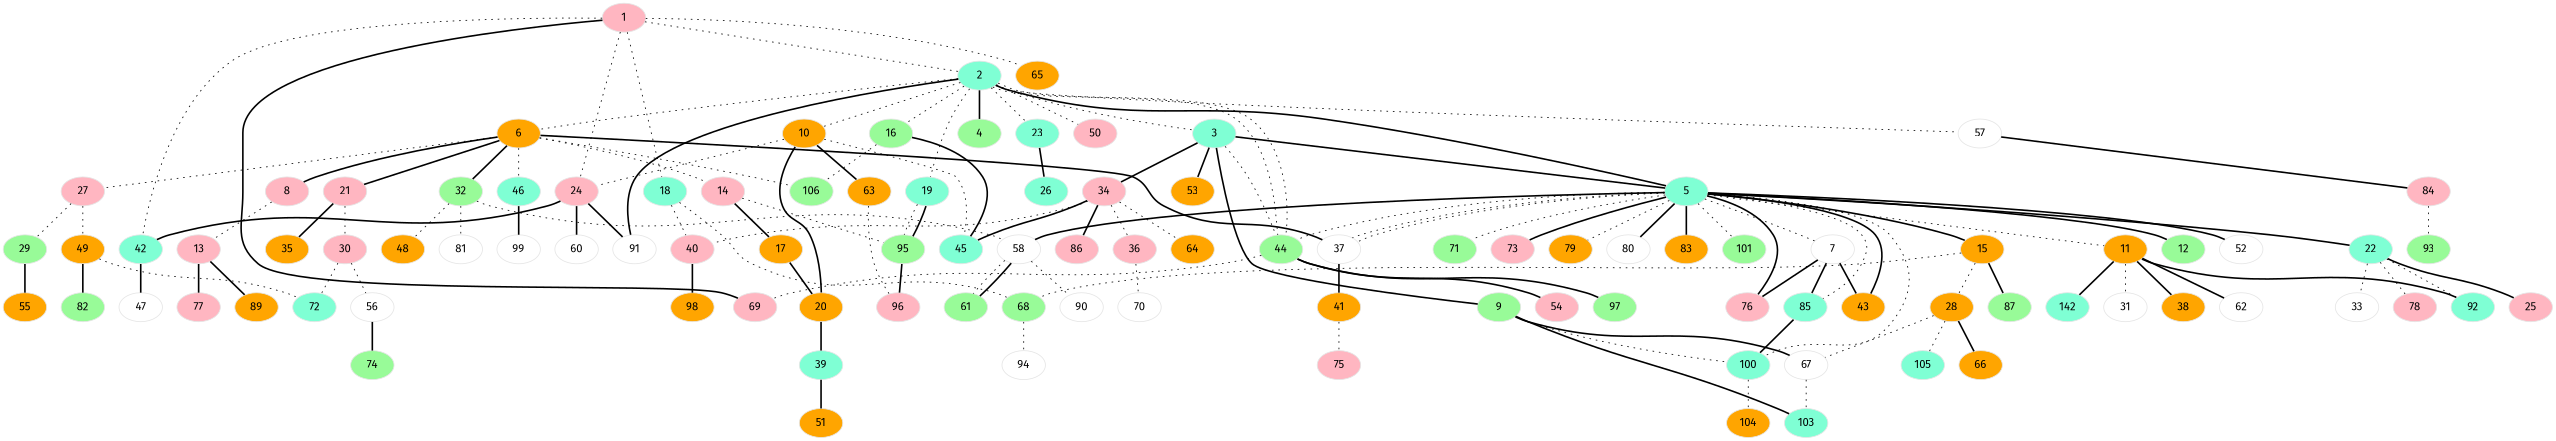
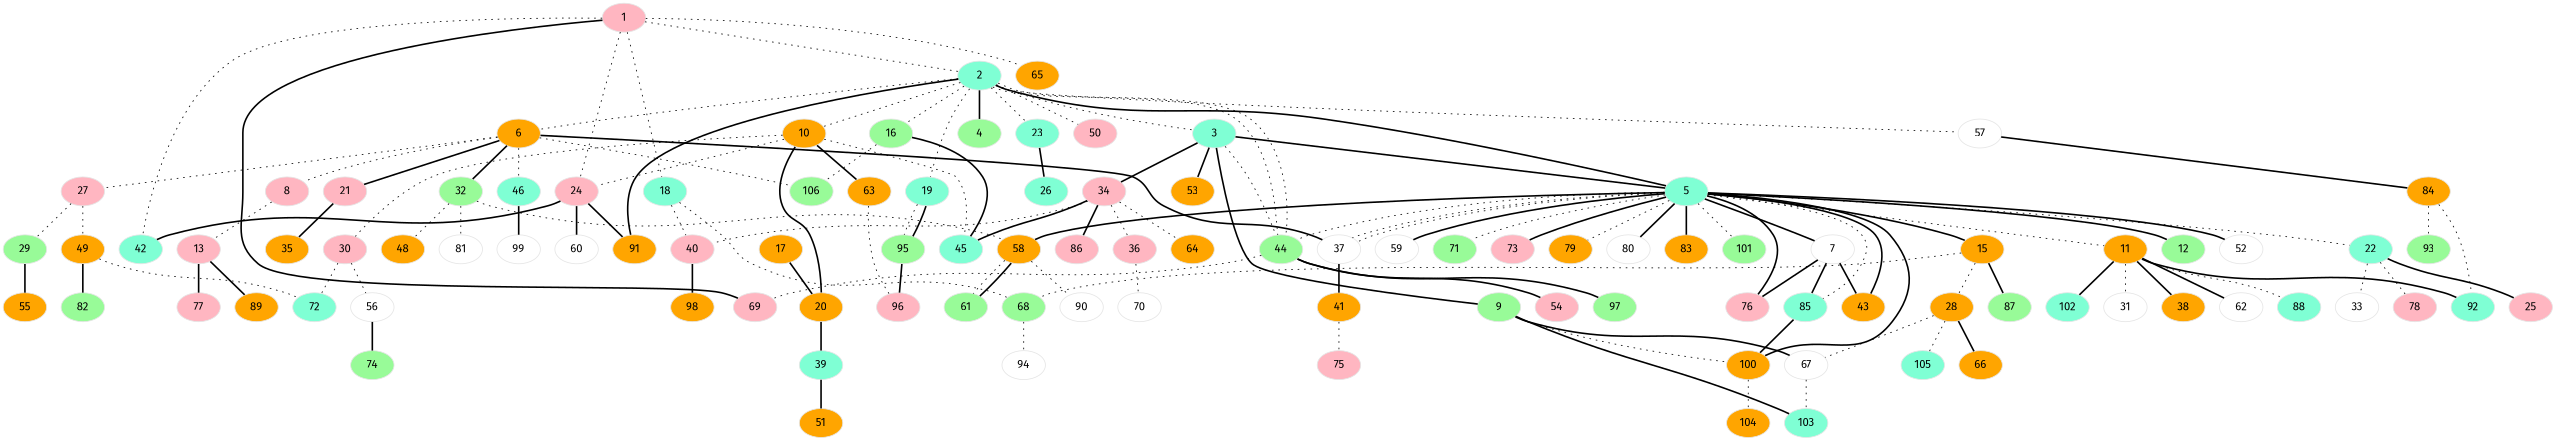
(399, 155) -> (399, 155)
(723, 191) -> none
(2429, 191) -> (2429, 191)
(2029, 214) -> (2029, 214)
(1771, 224) -> (1771, 224)
(345, 225) -> (557, 152)
(634, 249) -> (634, 249)
(1019, 249) -> (1019, 249)
none -> (1397, 249)
(1902, 253) -> (1902, 253)
(2422, 278) -> (2462, 246)
(141, 307) -> none
(2068, 307) -> (2068, 307)
none -> (2299, 307)
(1748, 365) -> (1748, 365)
